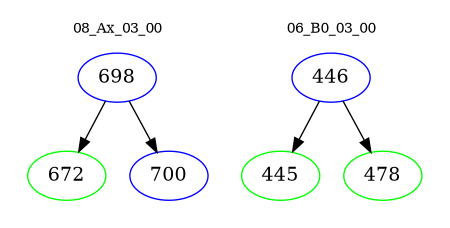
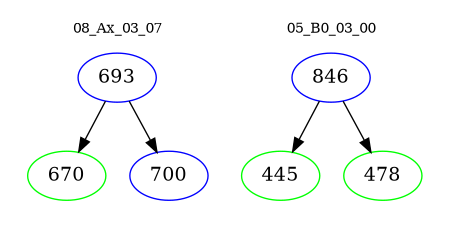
(118, 29) -> (118, 29)
(332, 29) -> (332, 29)
(117, 78) -> (117, 78)
(331, 78) -> (331, 78)
(67, 176) -> (67, 176)
